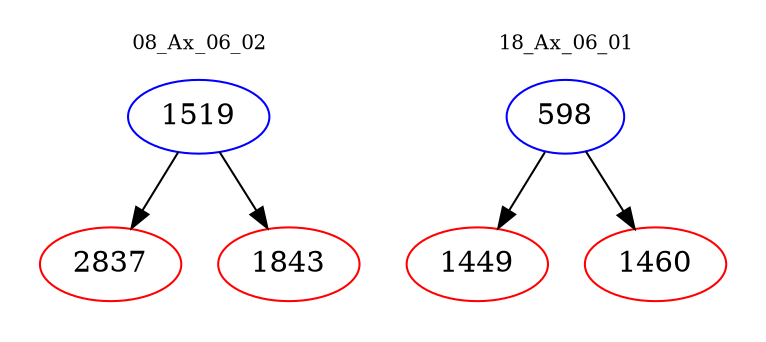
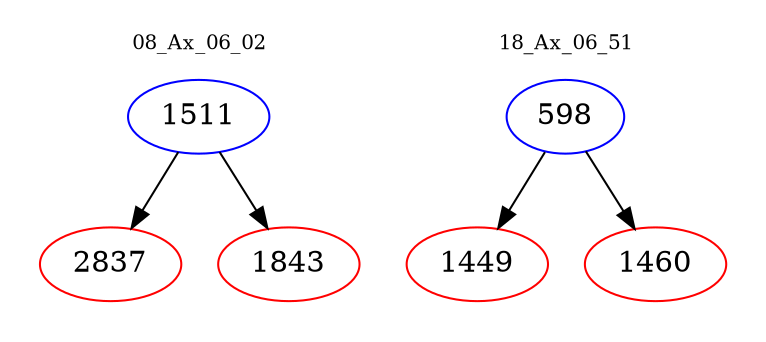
(566, 44) -> (566, 44)
(199, 117) -> (199, 117)
